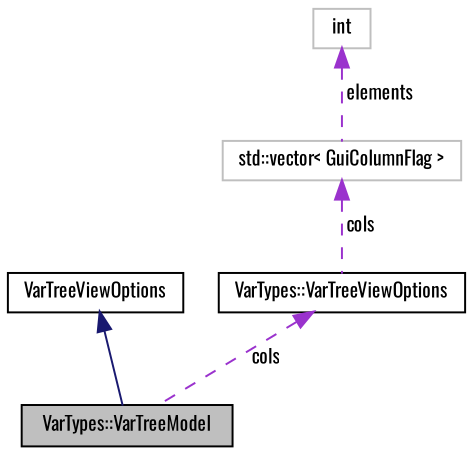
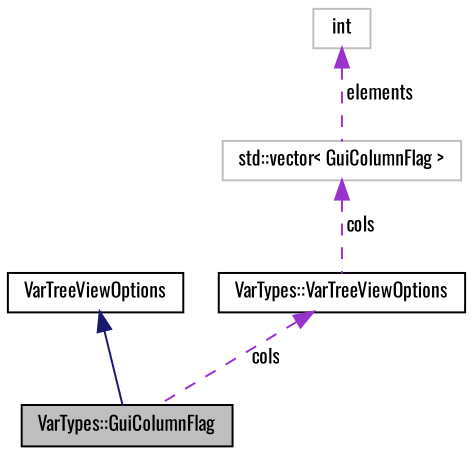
(127, 426) -> (127, 426)
